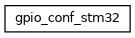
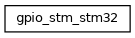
(68, 19) -> (68, 19)
